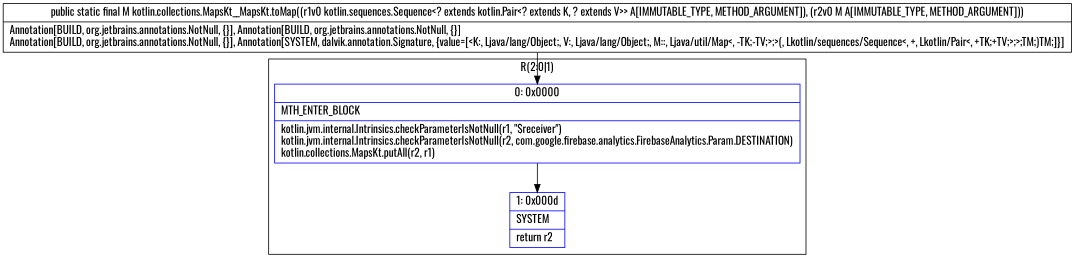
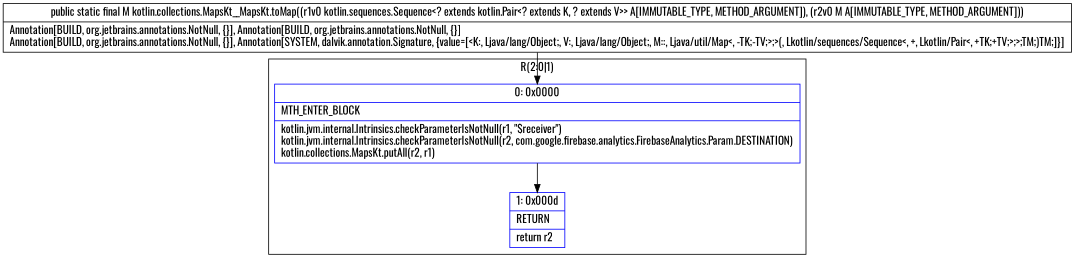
(533, 220) -> (533, 220)
